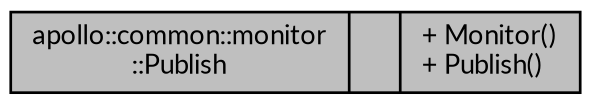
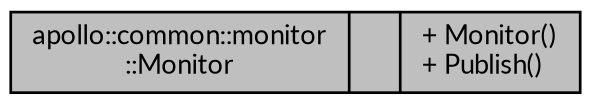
(180, 66) -> (180, 66)
